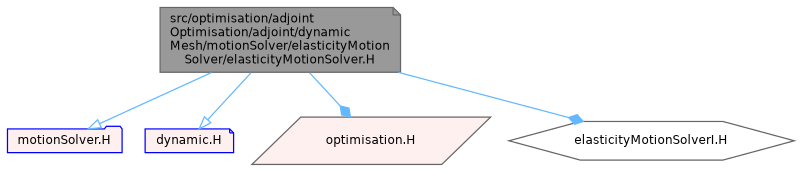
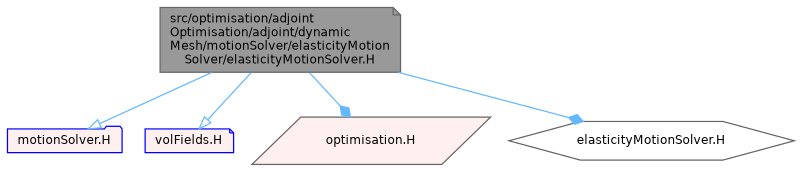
(189, 141) -> (189, 141)
(652, 141) -> (652, 141)
